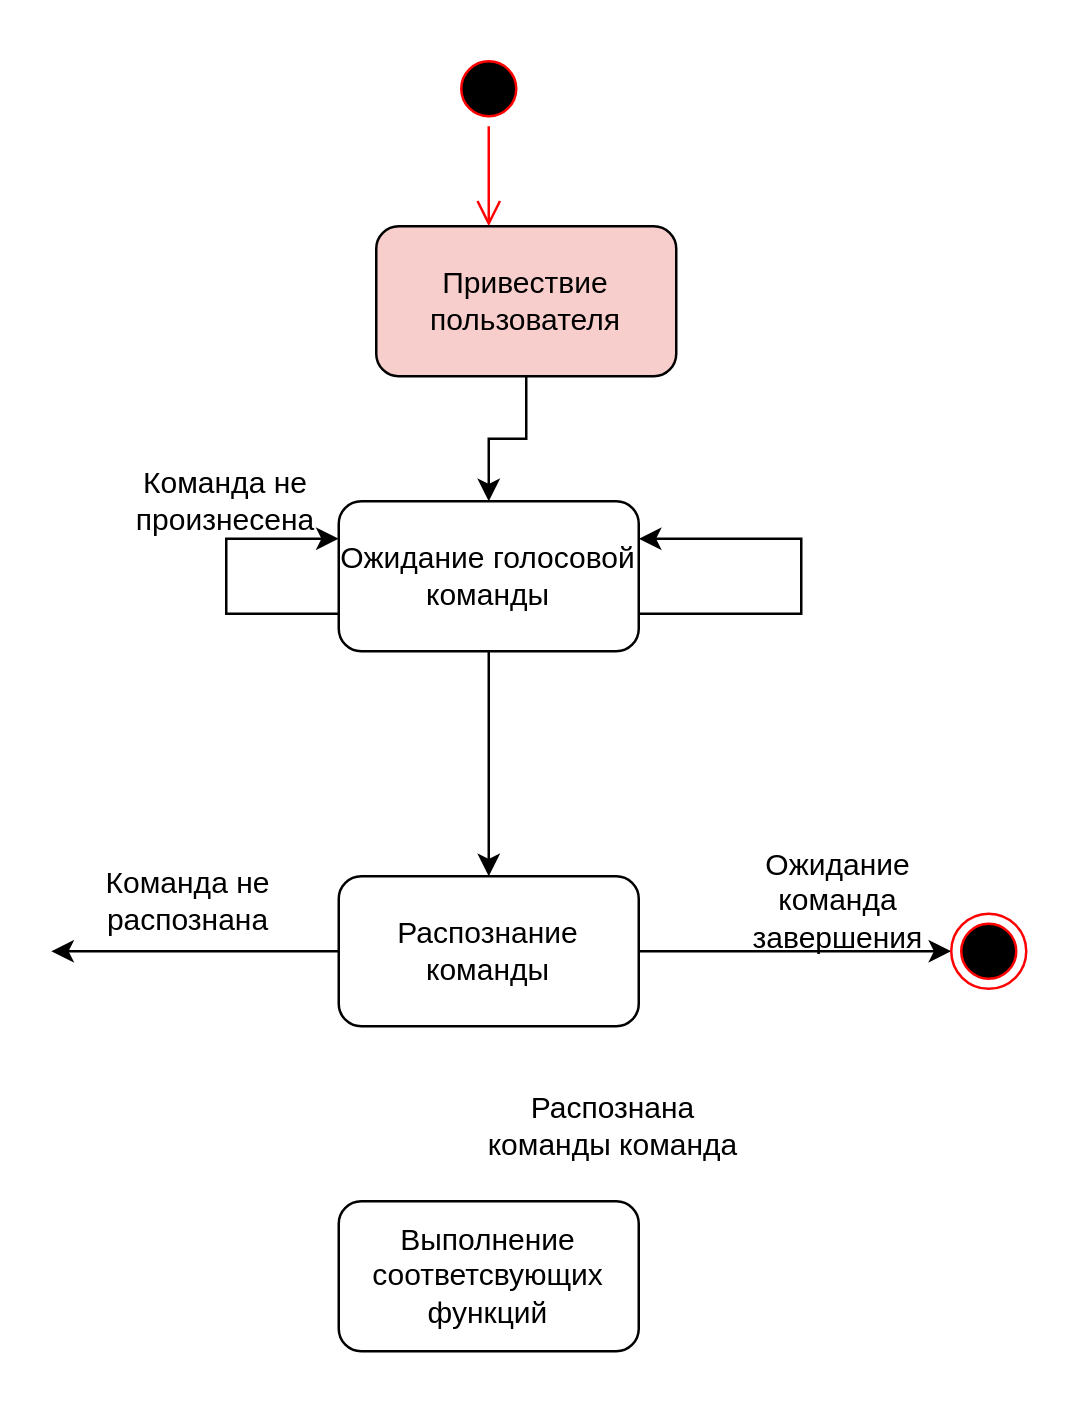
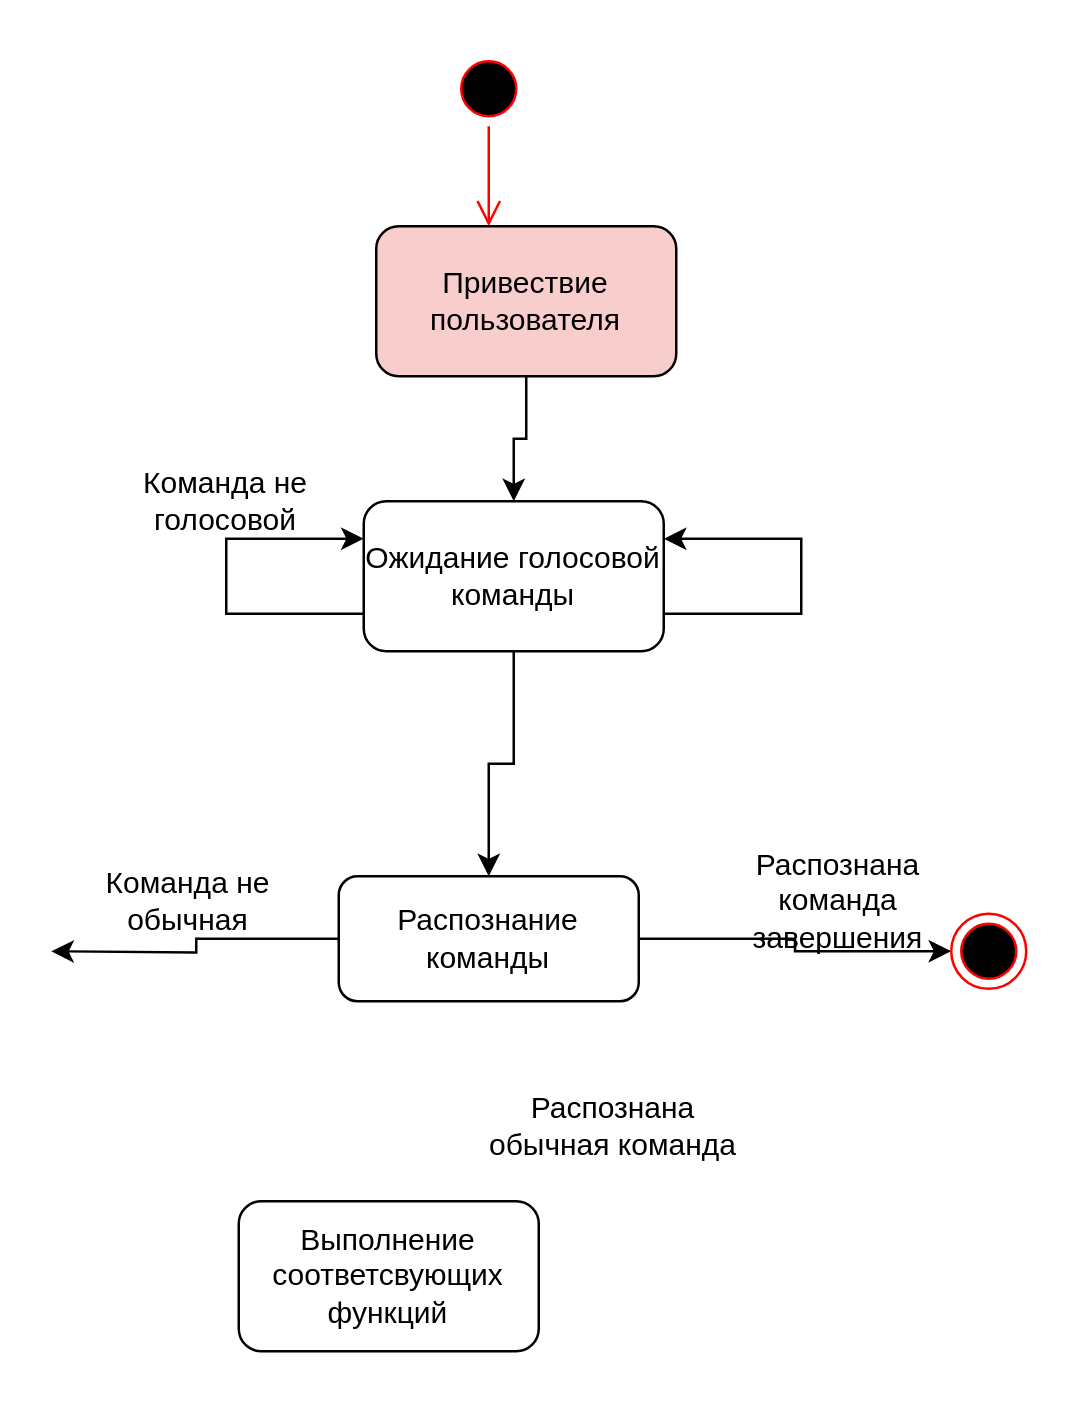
(226, 501) -> (226, 501)
(489, 576) -> (514, 576)
(189, 901) -> (189, 901)
(839, 901) -> (839, 901)
(489, 951) -> (489, 939)
(614, 1126) -> (614, 1126)
(489, 1276) -> (389, 1276)
